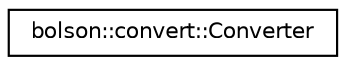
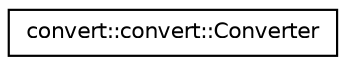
(173, 33) -> (173, 33)
